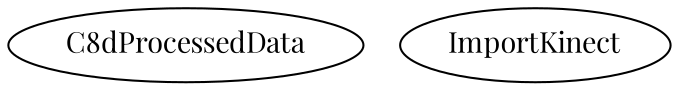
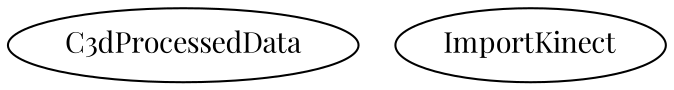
(186, 45) -> (183, 45)
